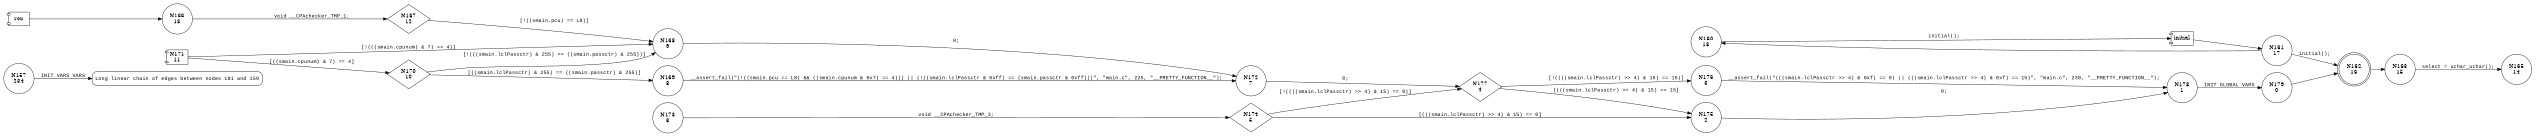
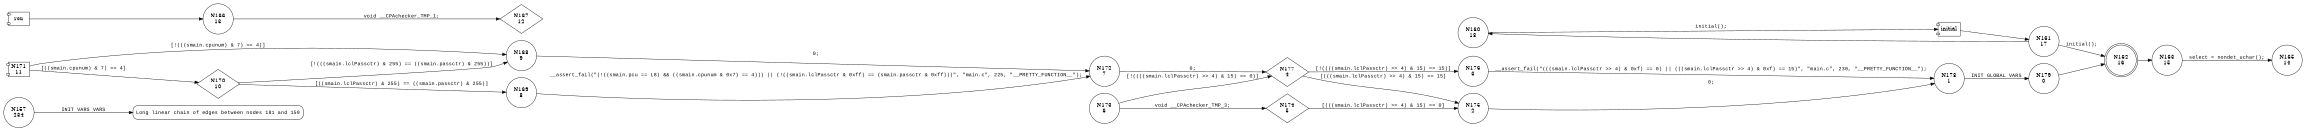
(539, 30) -> none
(2458, 66) -> (2227, 57)
(1362, 100) -> (1193, 89)
